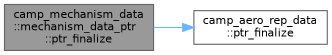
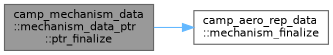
(261, 27) -> (261, 27)
